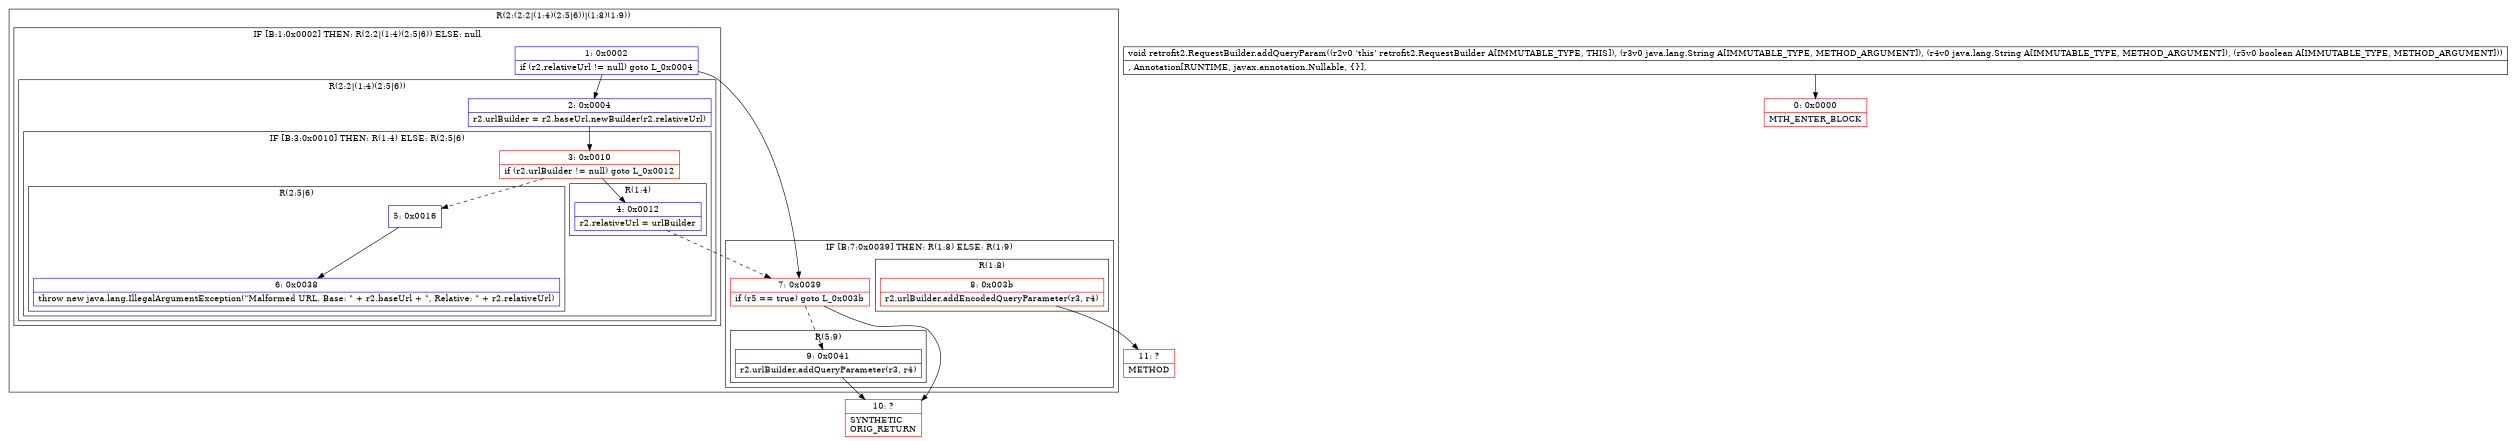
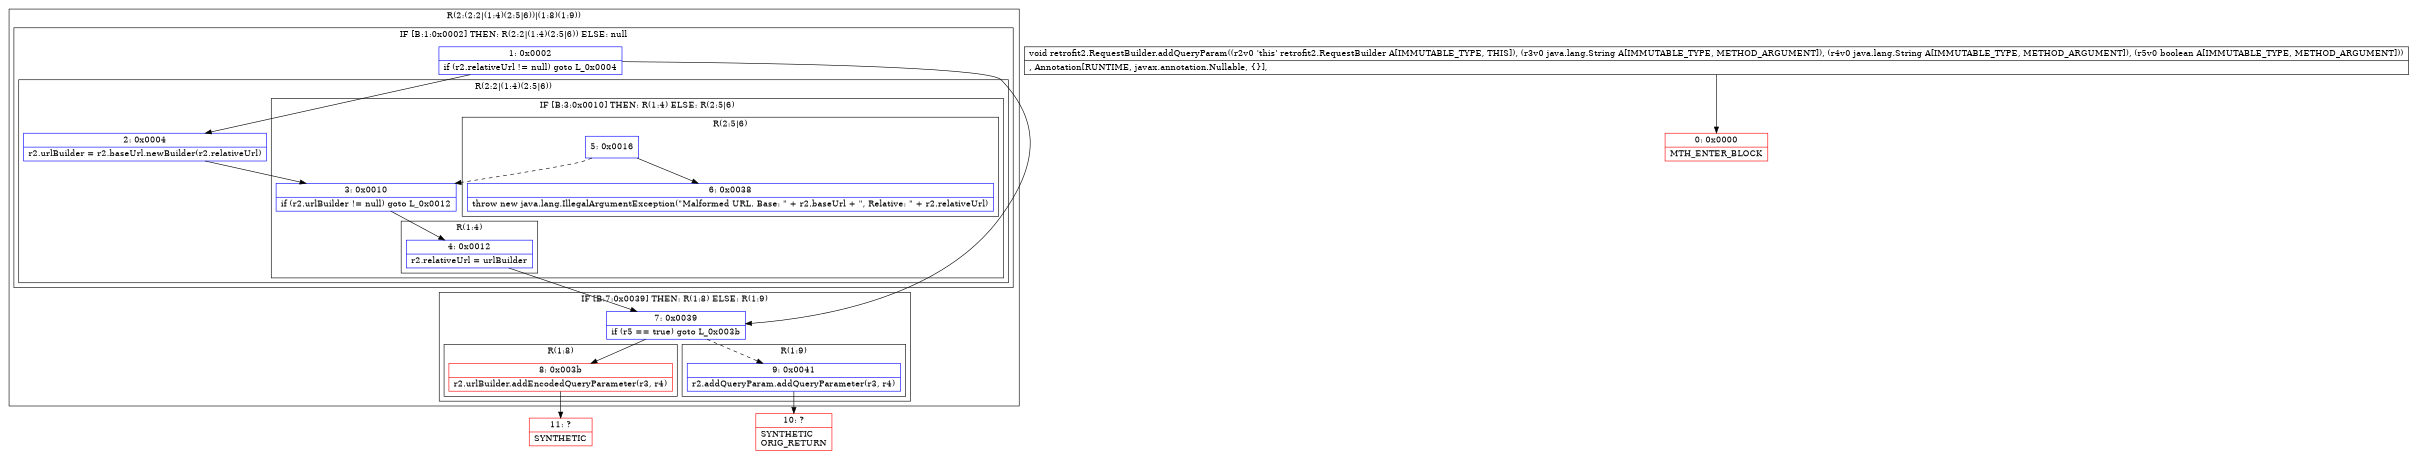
(590, 165) -> (366, 197)
(496, 193) -> (527, 172)
(706, 249) -> (594, 297)
(800, 292) -> (676, 325)
(911, 326) -> (621, 350)
(828, 337) -> (794, 351)
(828, 370) -> (794, 384)
(1149, 370) -> (561, 439)
